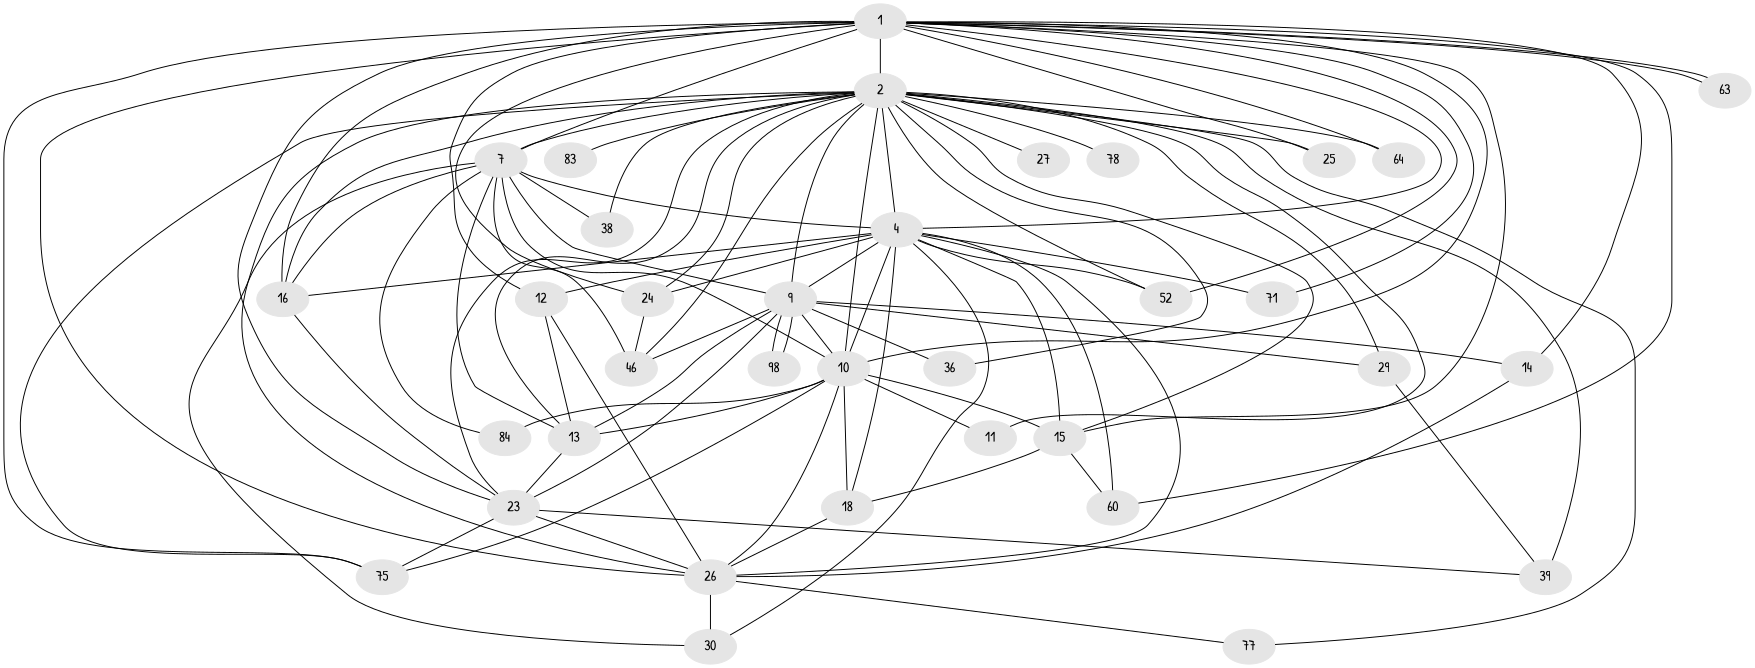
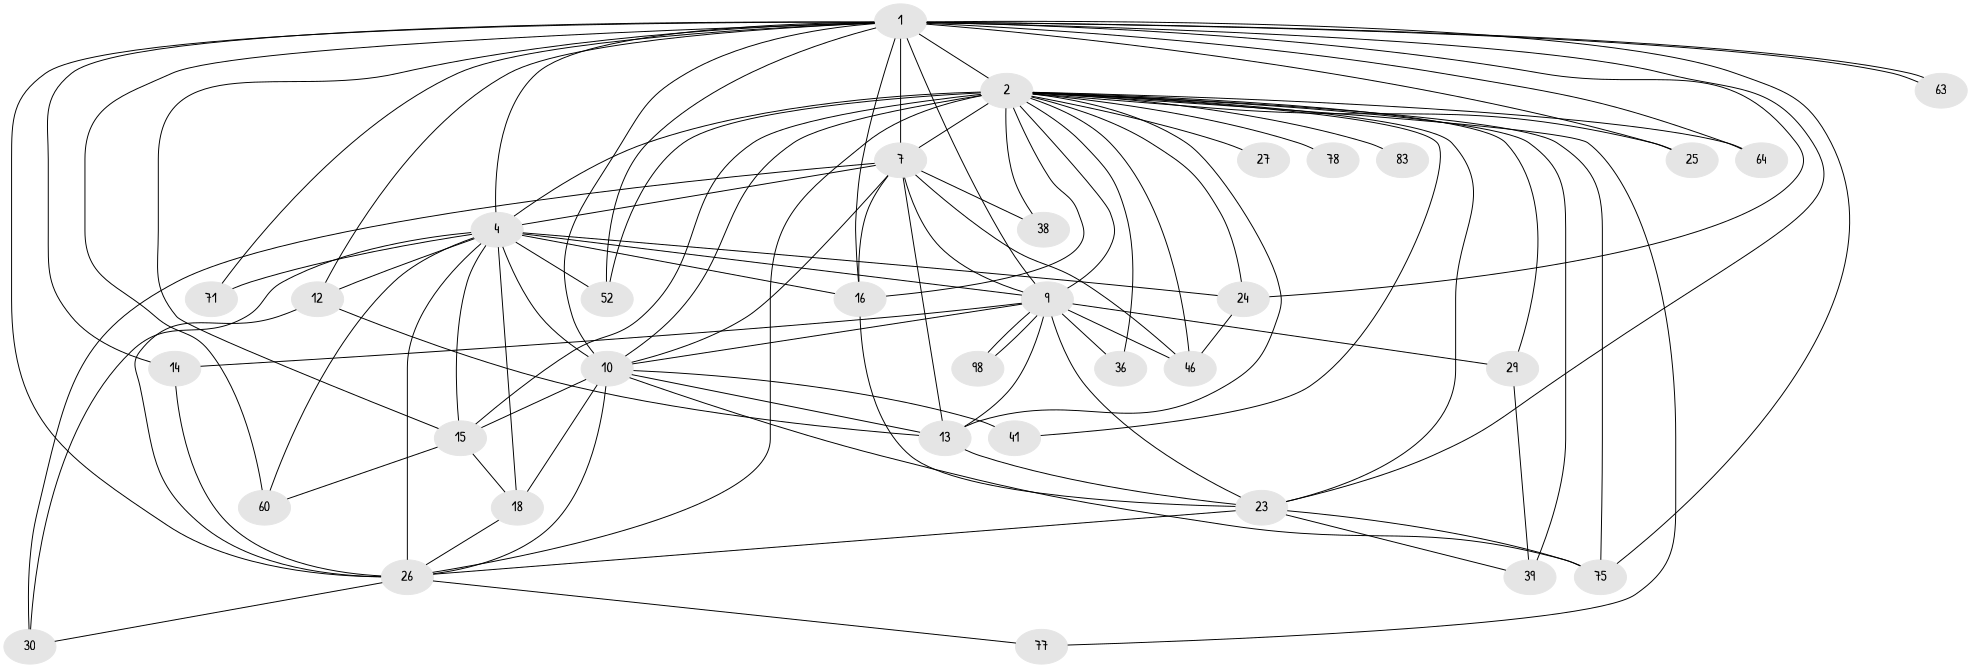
none -> (964, 165)
(505, 438) -> none
(990, 438) -> (1015, 438)
